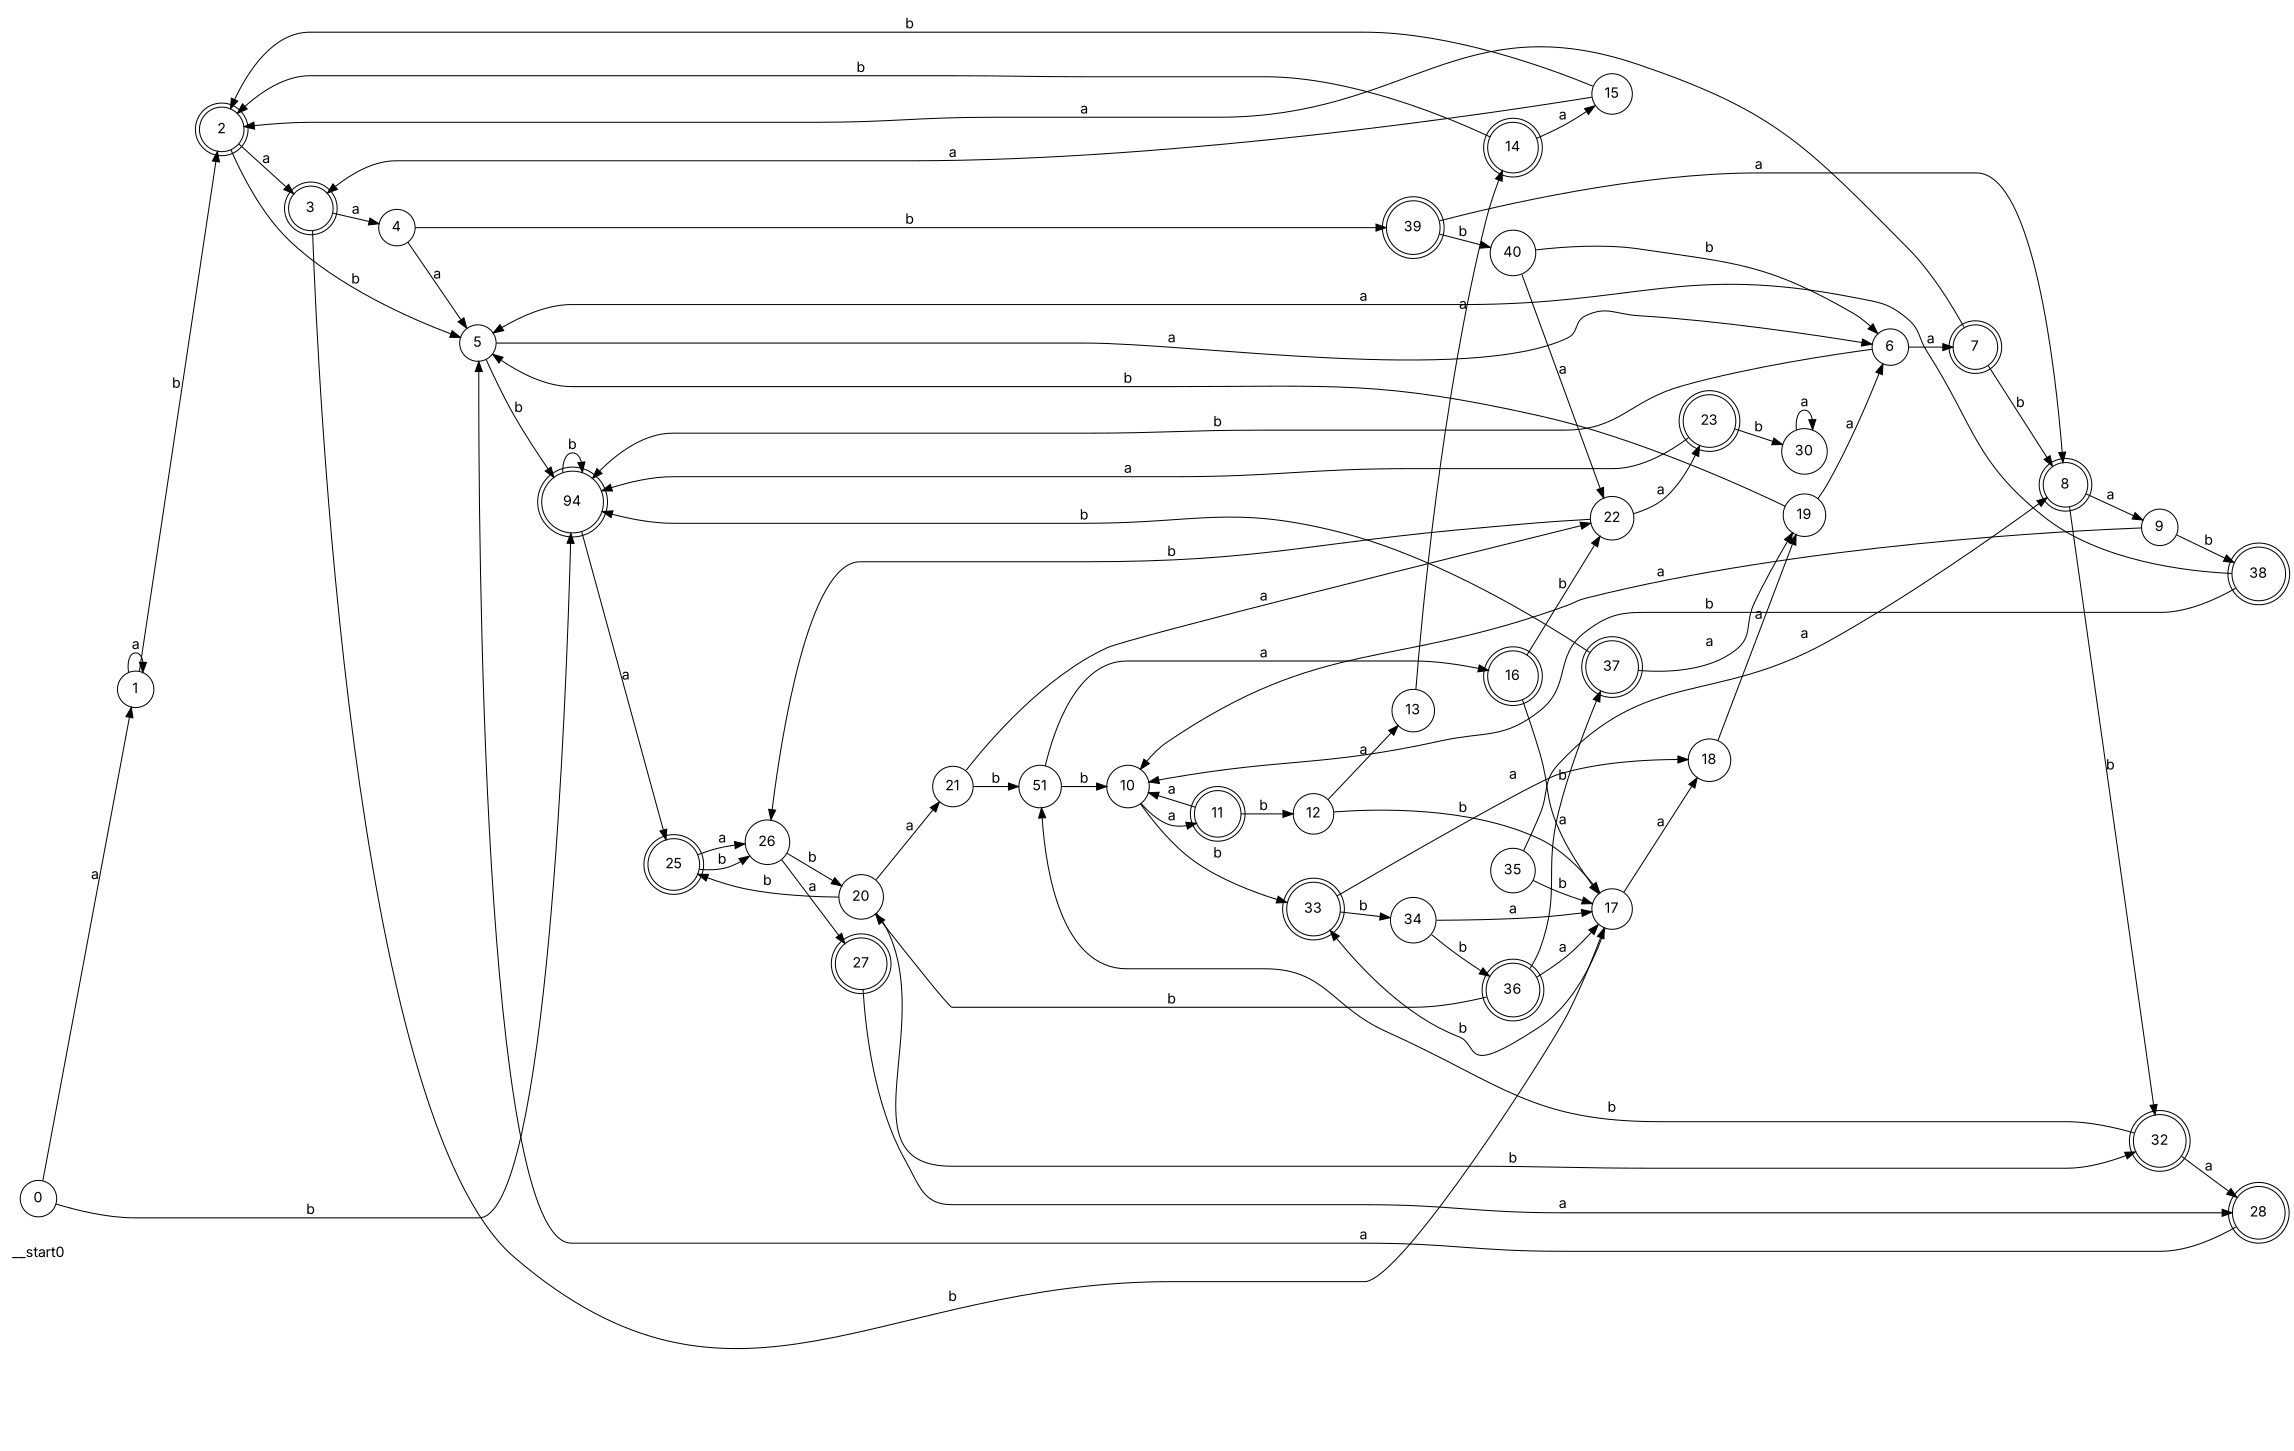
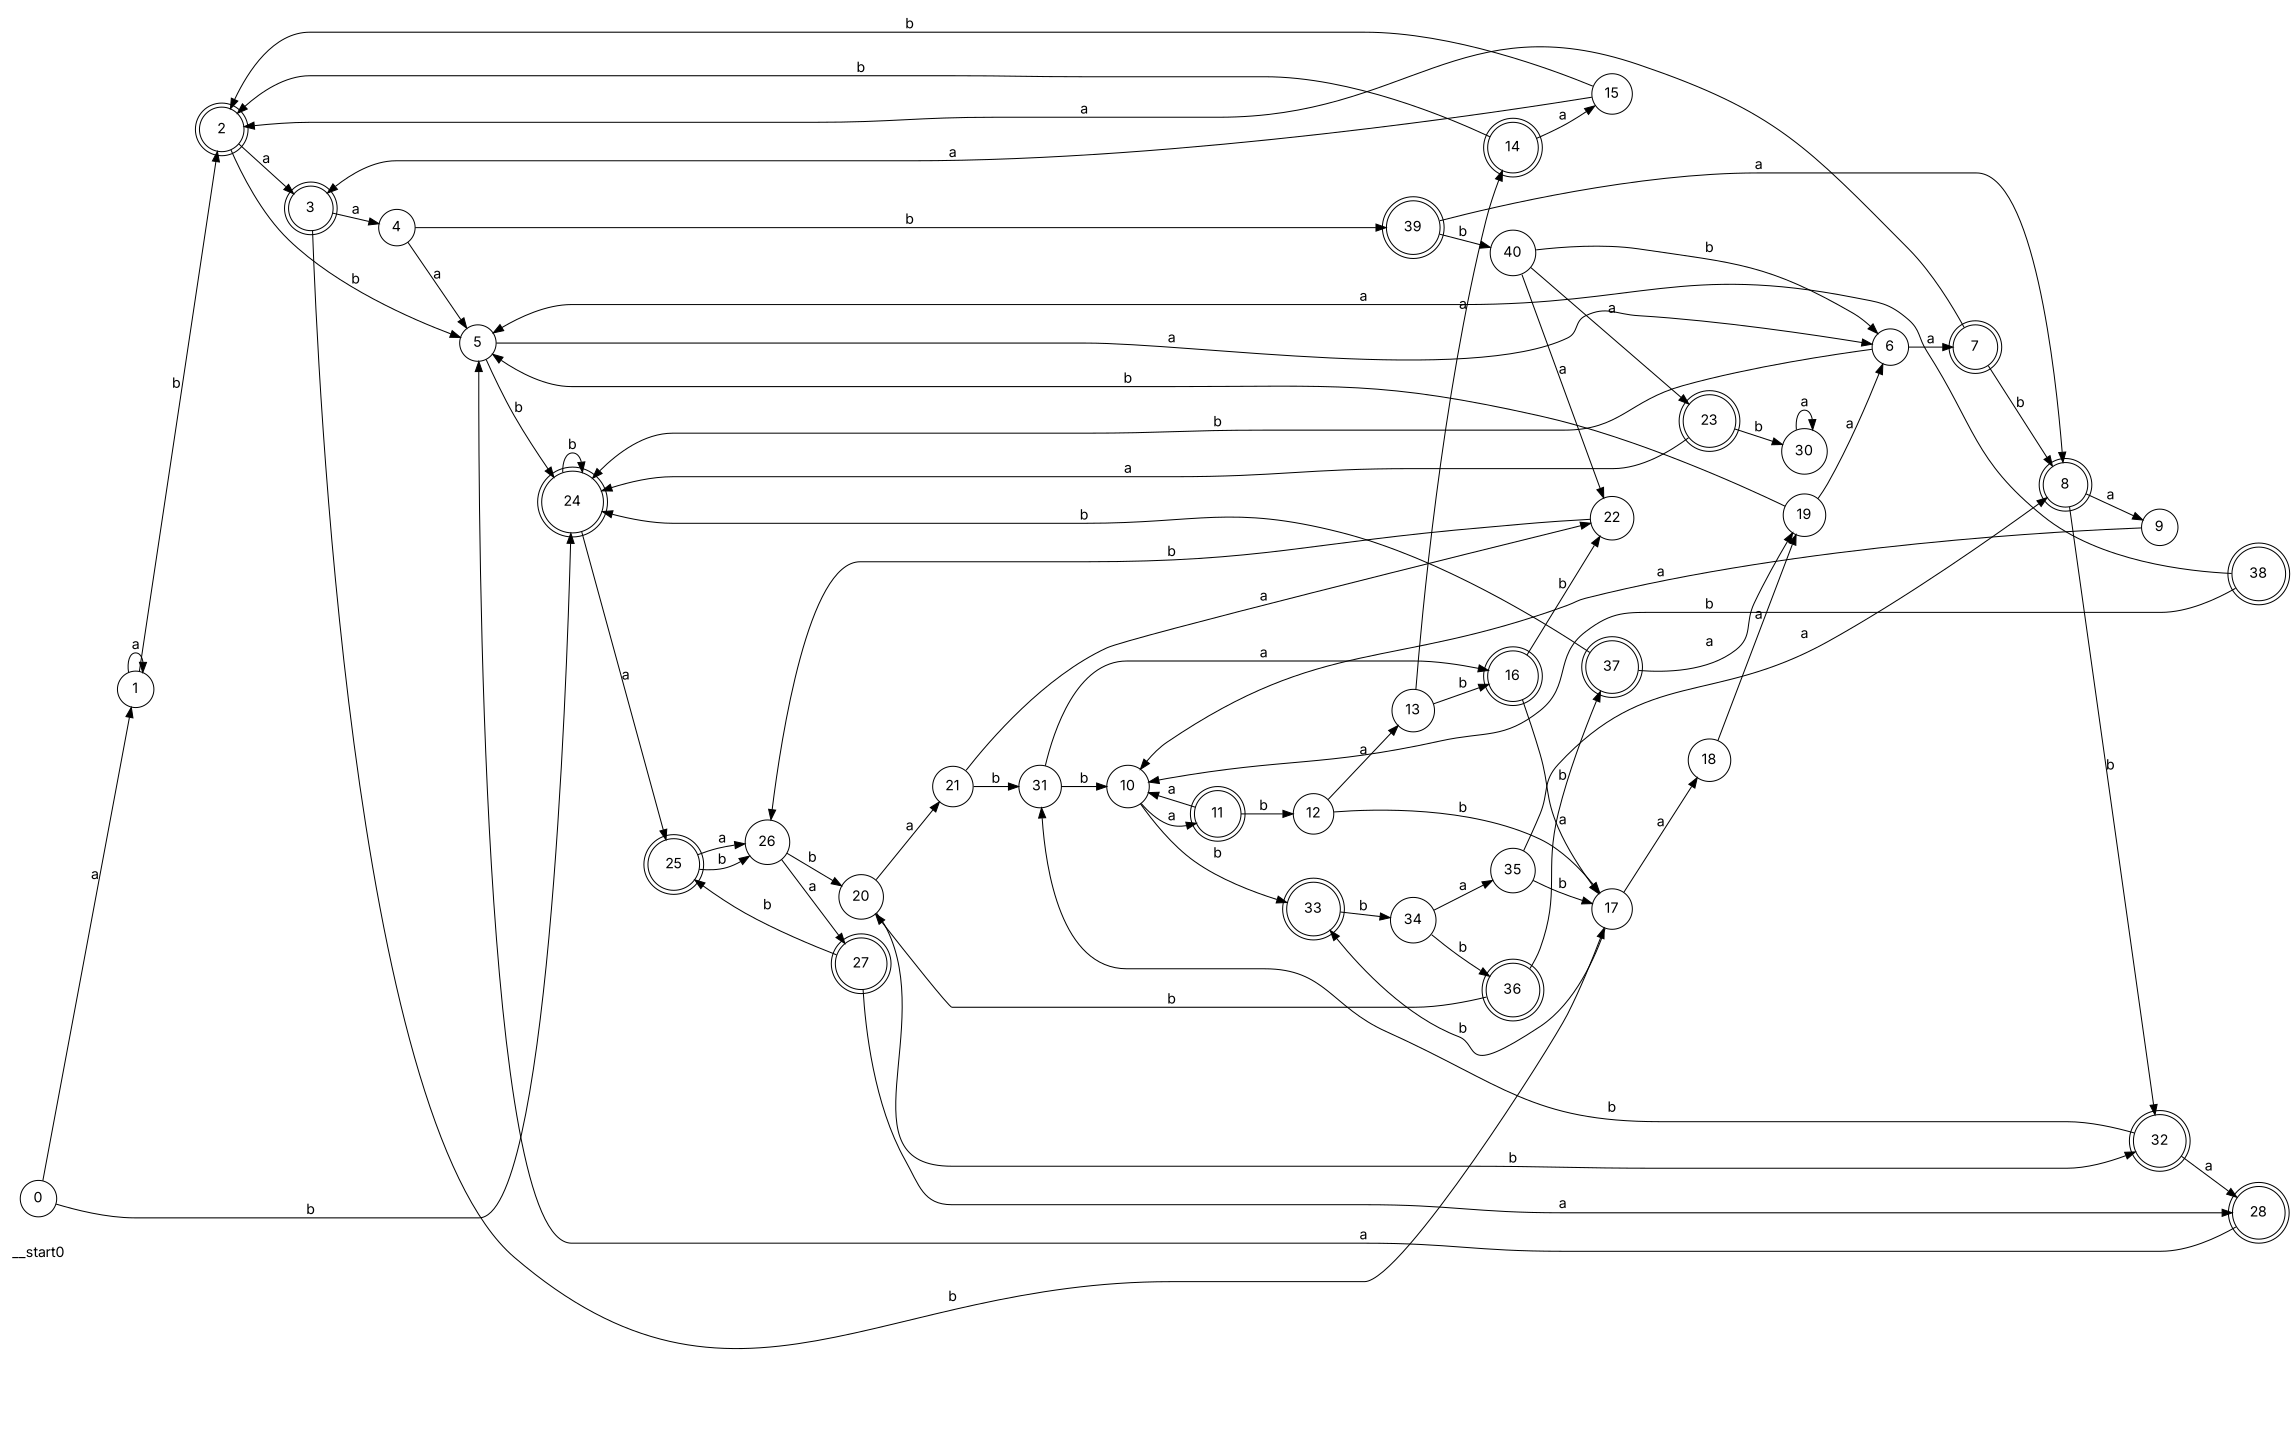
(1671, 492) -> (1606, 333)
(573, 502) -> (573, 502)
(2201, 547) -> none
none -> (1456, 696)
(1040, 787) -> (1040, 787)
(1500, 804) -> none
(772, 893) -> (767, 925)
(1509, 919) -> (1459, 898)
(1566, 957) -> none
